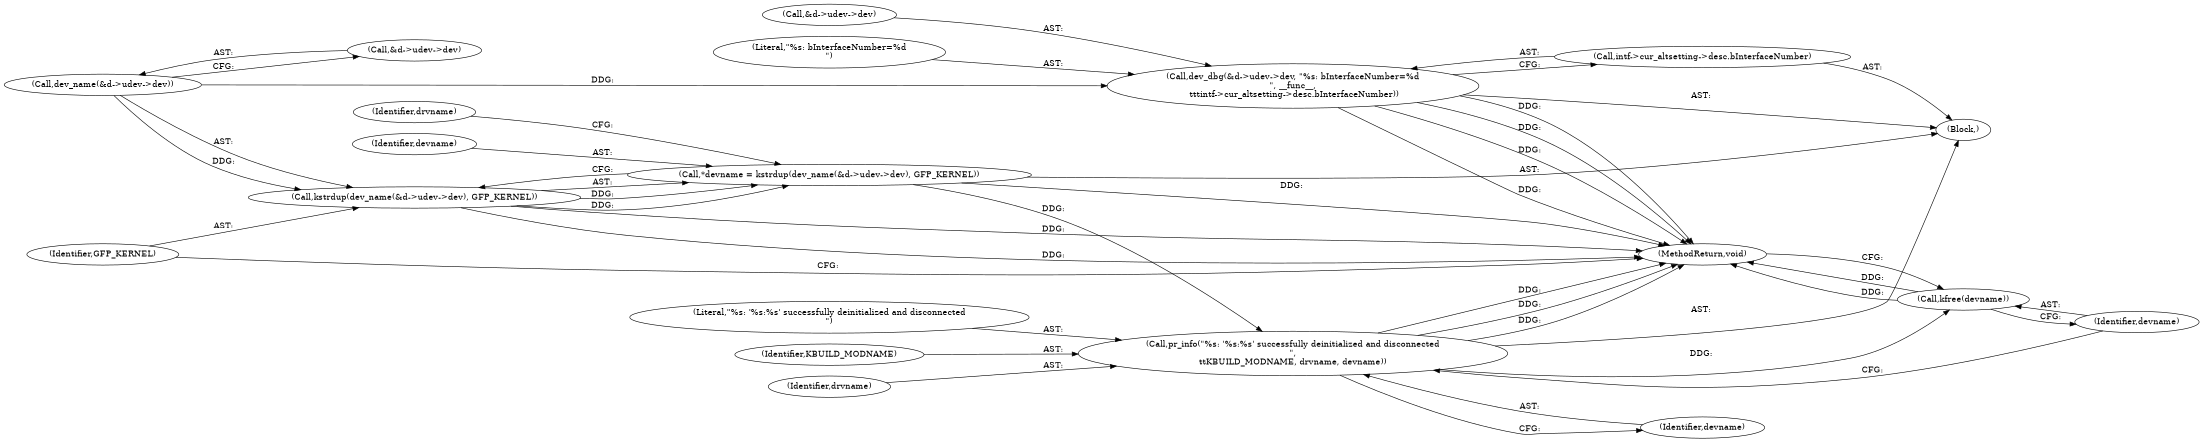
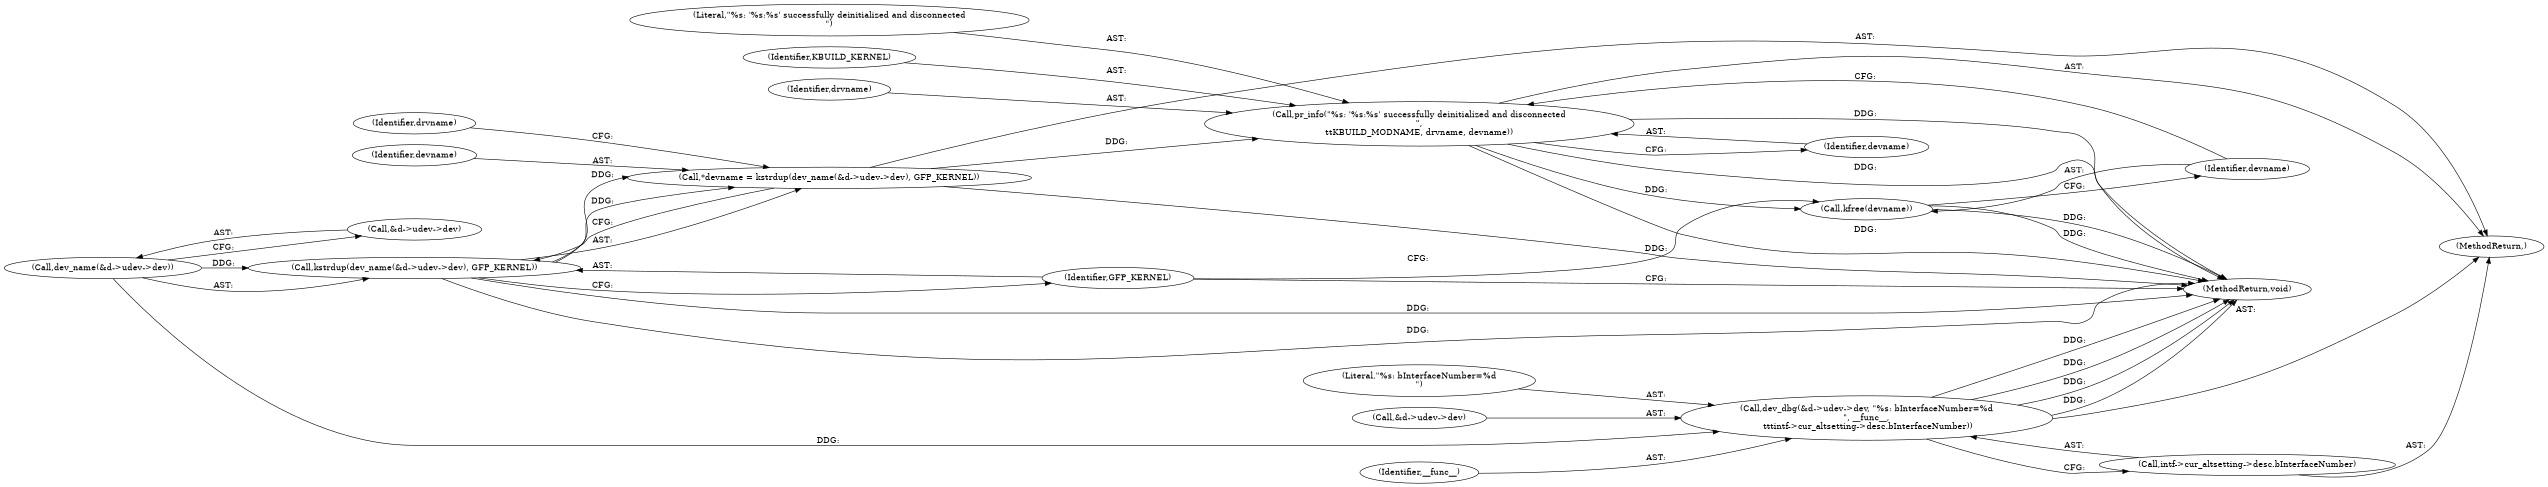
(1963, 130) -> (2492, 247)
(1854, 261) -> (1515, 273)
none -> (762, 294)
(829, 355) -> (829, 57)
none -> (1419, 473)
